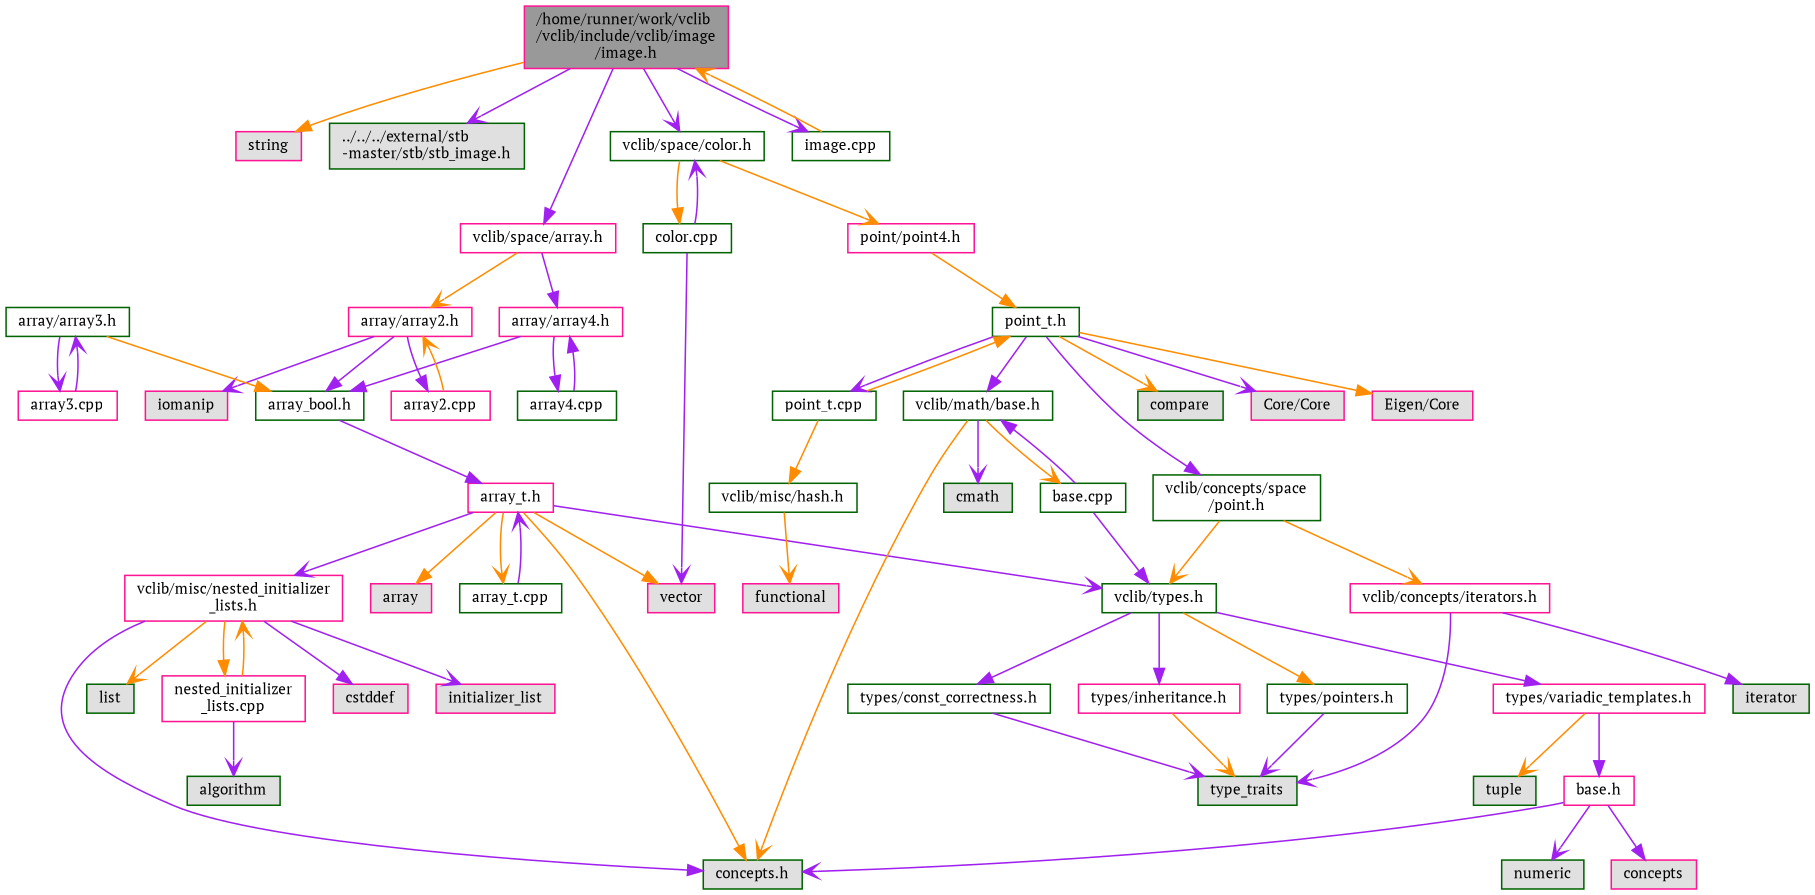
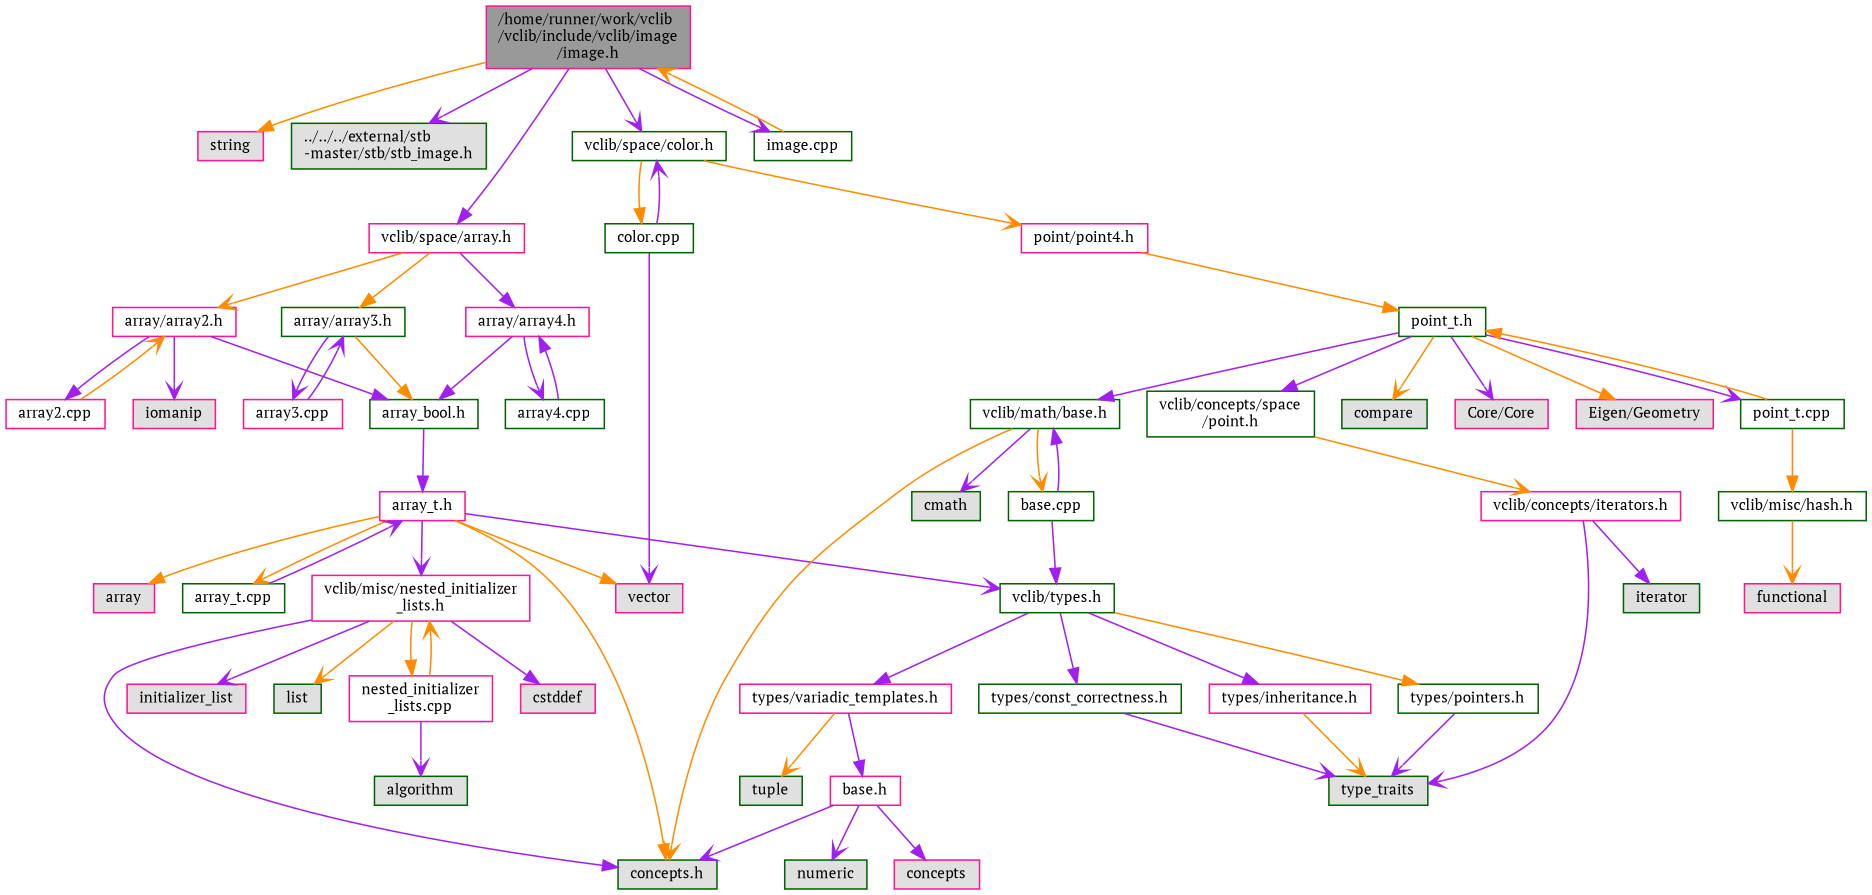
none -> (401, 275)
(553, 356) -> (529, 361)
(1423, 406) -> (1645, 414)
(1200, 546) -> none
